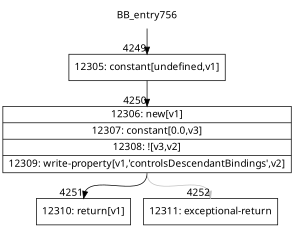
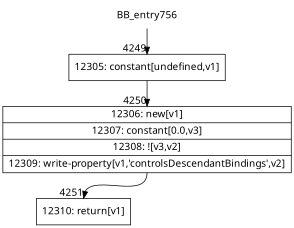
(211, 212) -> none
